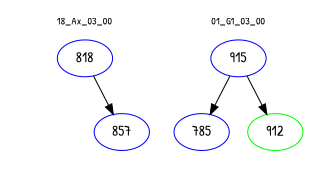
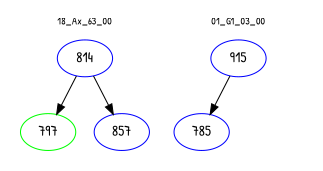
(85, 22) -> (85, 22)
(85, 58) -> (85, 58)
none -> (48, 132)
(275, 132) -> none
